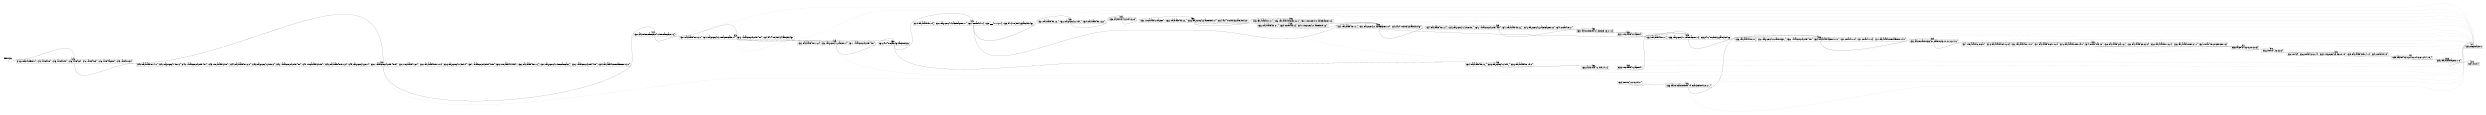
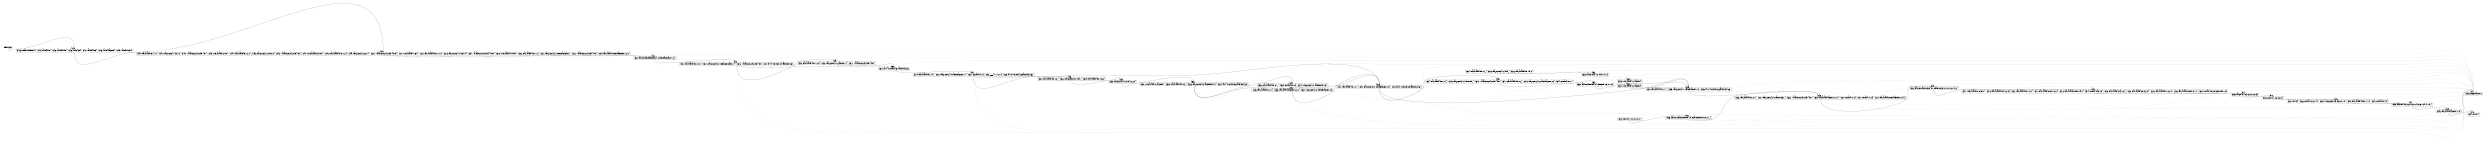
(1191, 64) -> none
